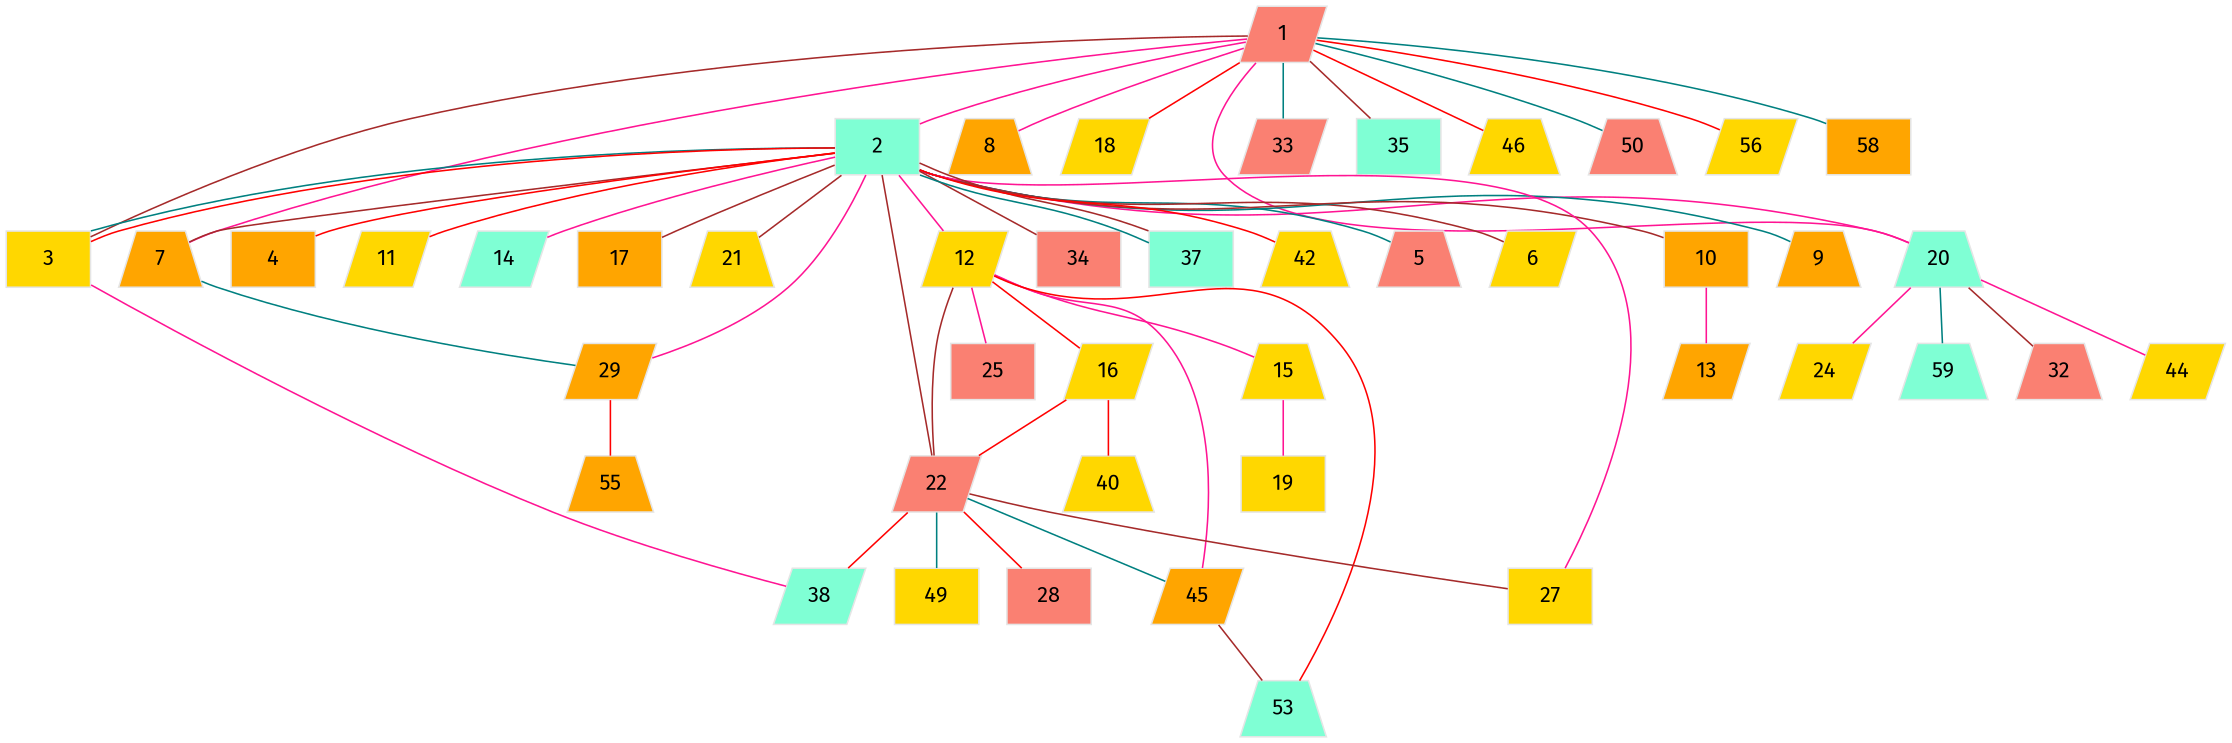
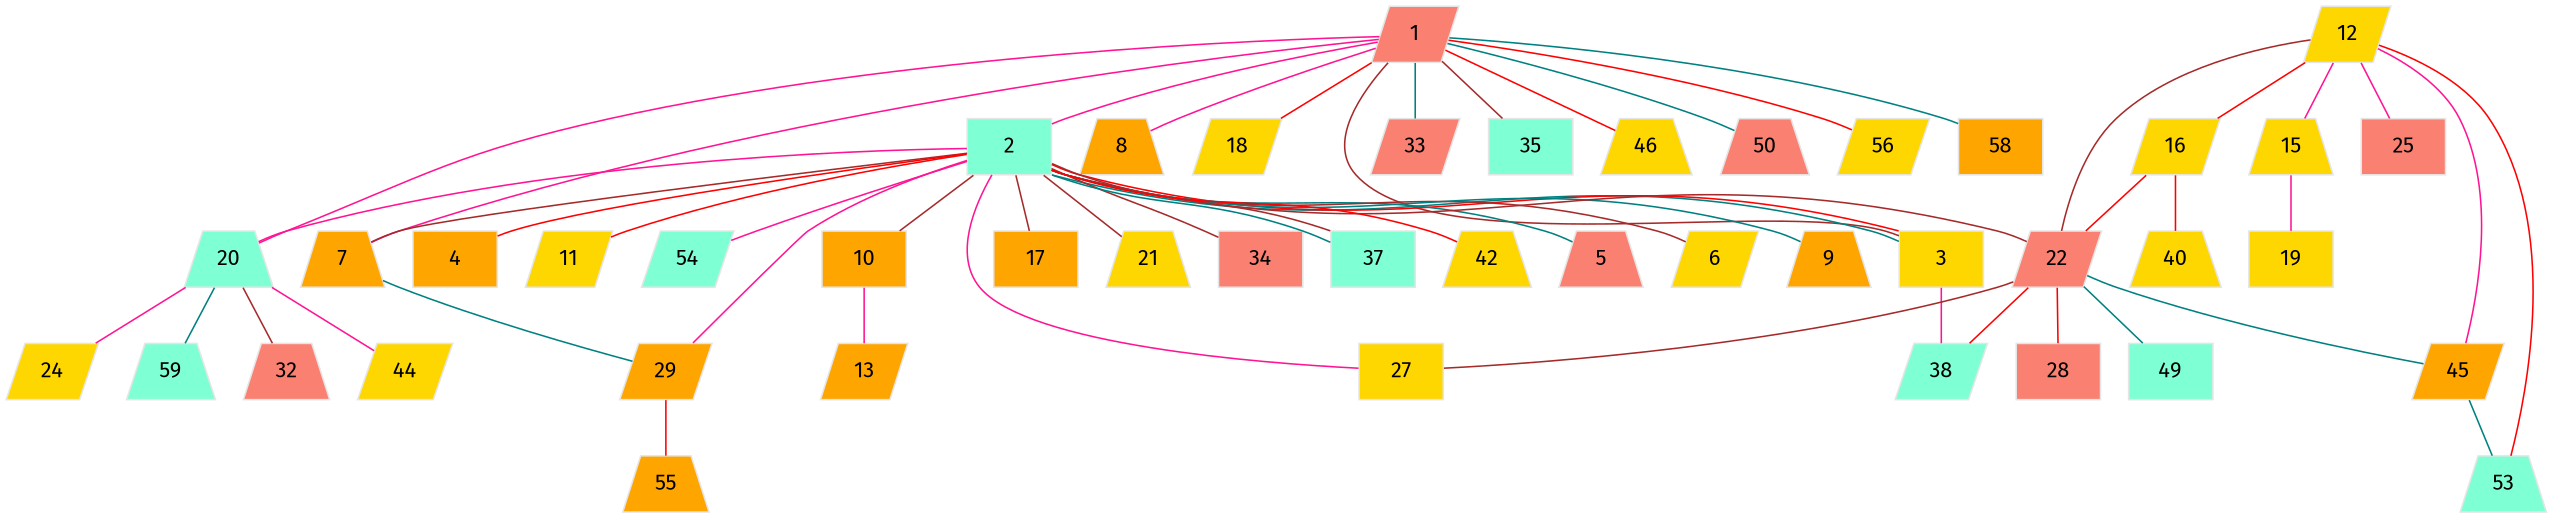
(921, 203) -> none
(504, 259) -> (688, 259)
(937, 596) -> (2171, 372)
(1240, 653) -> (2481, 428)
